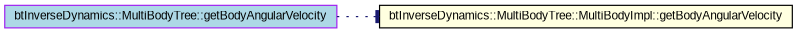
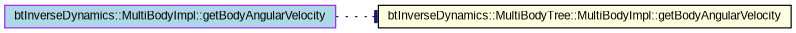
(171, 17) -> (170, 17)
